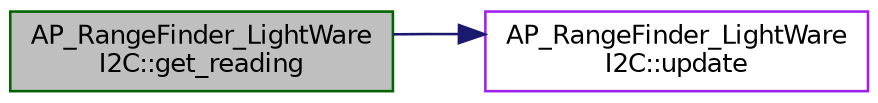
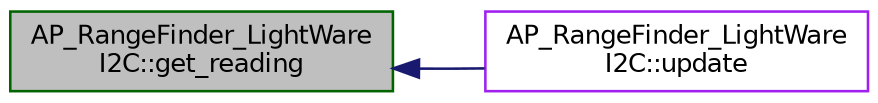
(426, 34) -> (452, 69)
